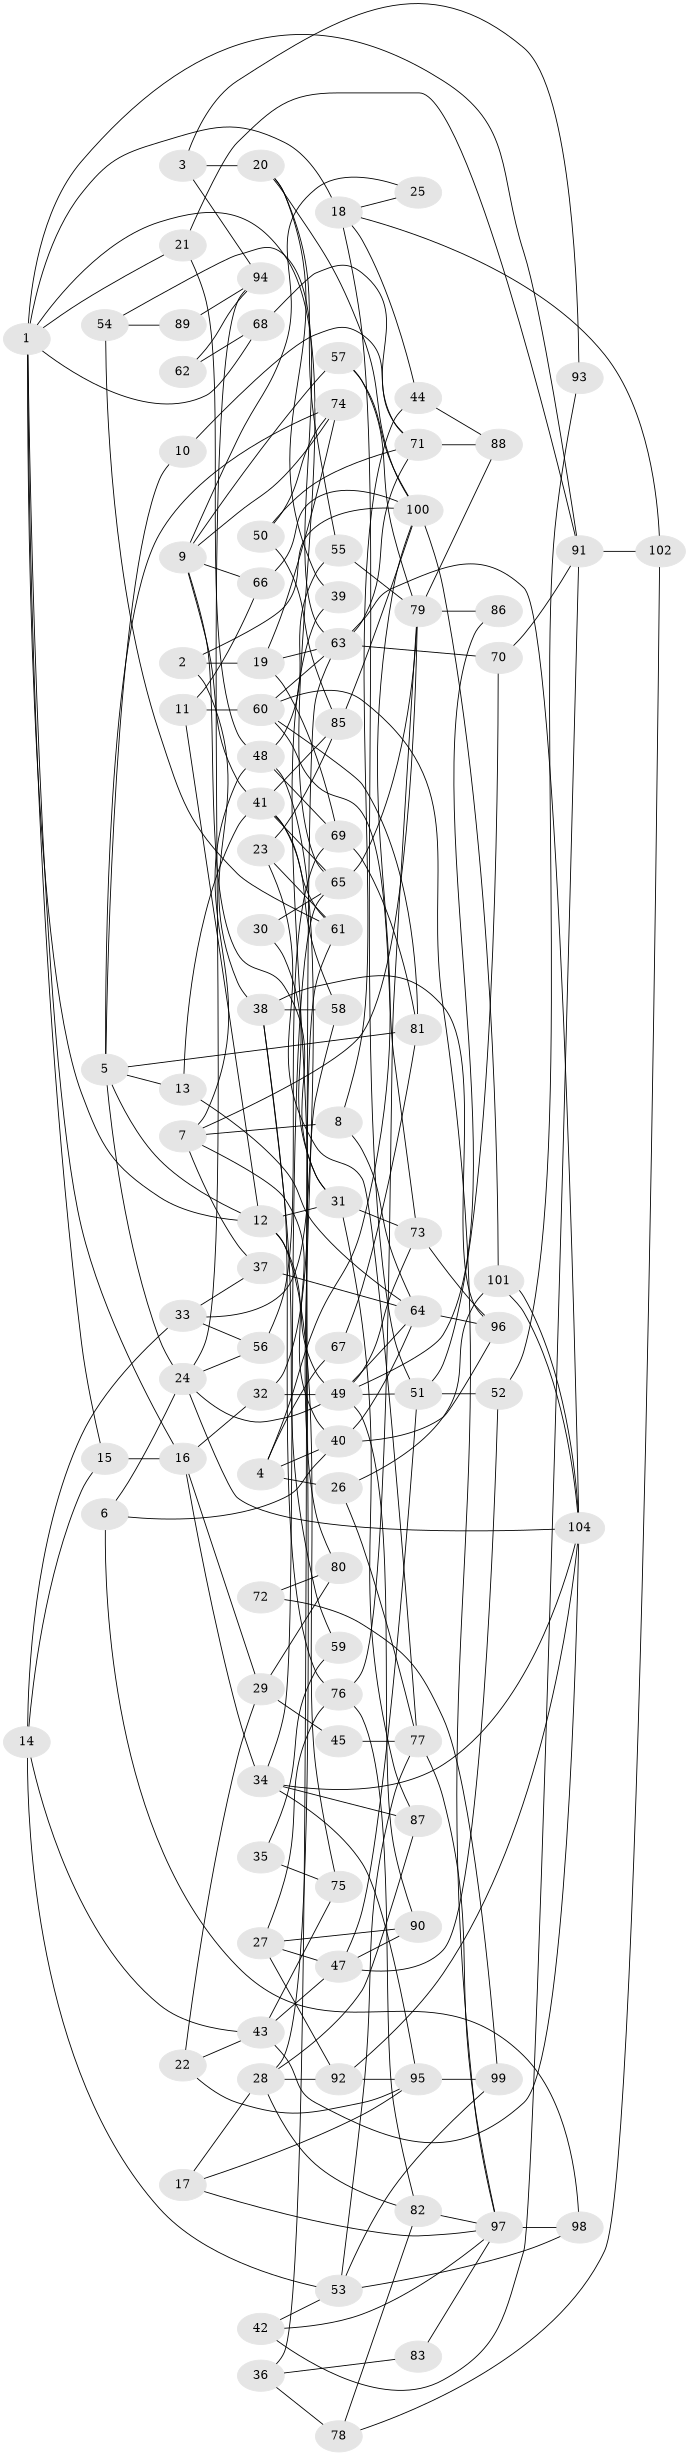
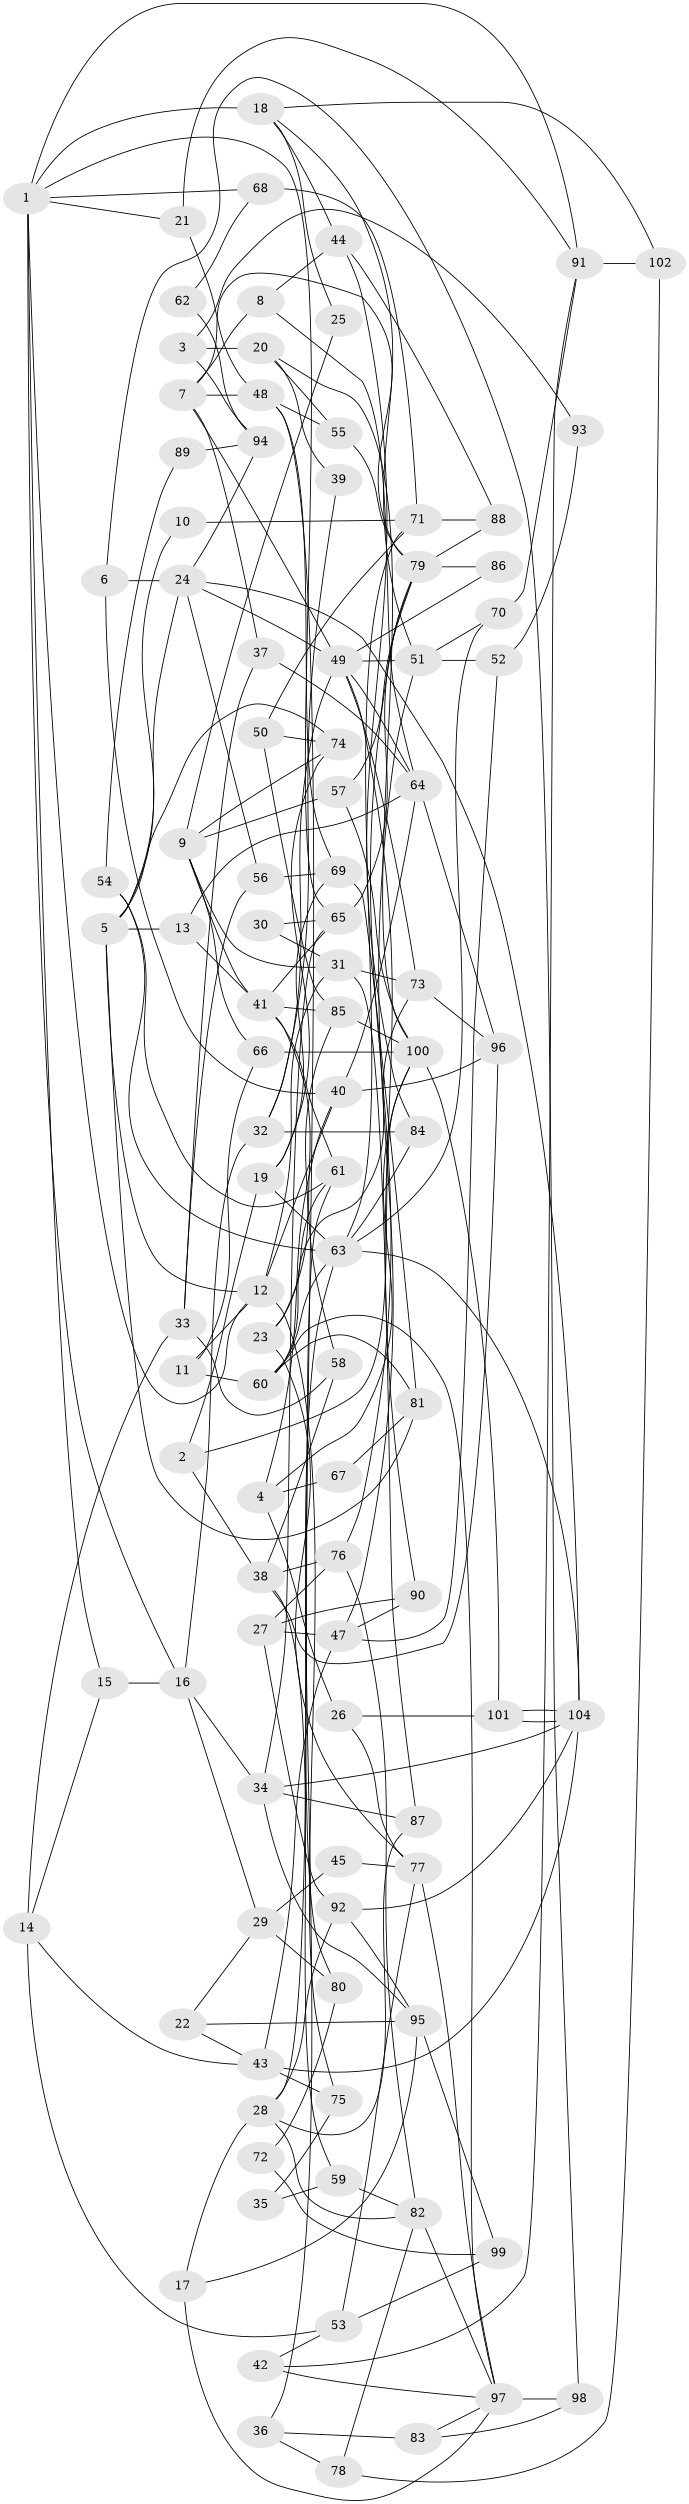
none -> (418, 1132)
none -> (379, 2197)
(463, 2267) -> (502, 2428)
